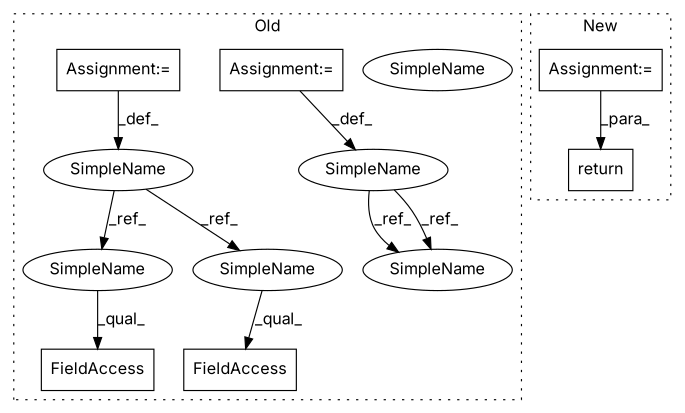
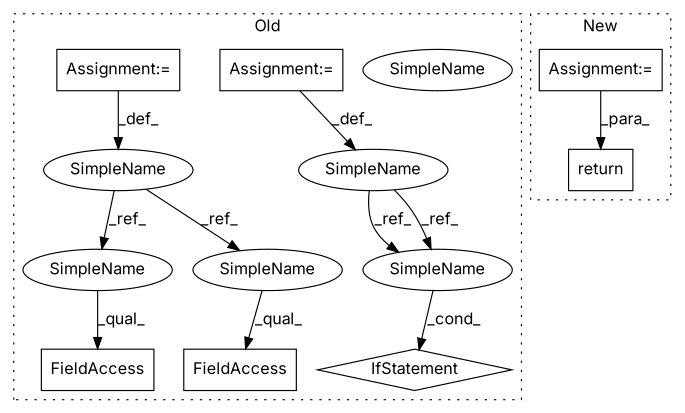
none -> (415, 370)
